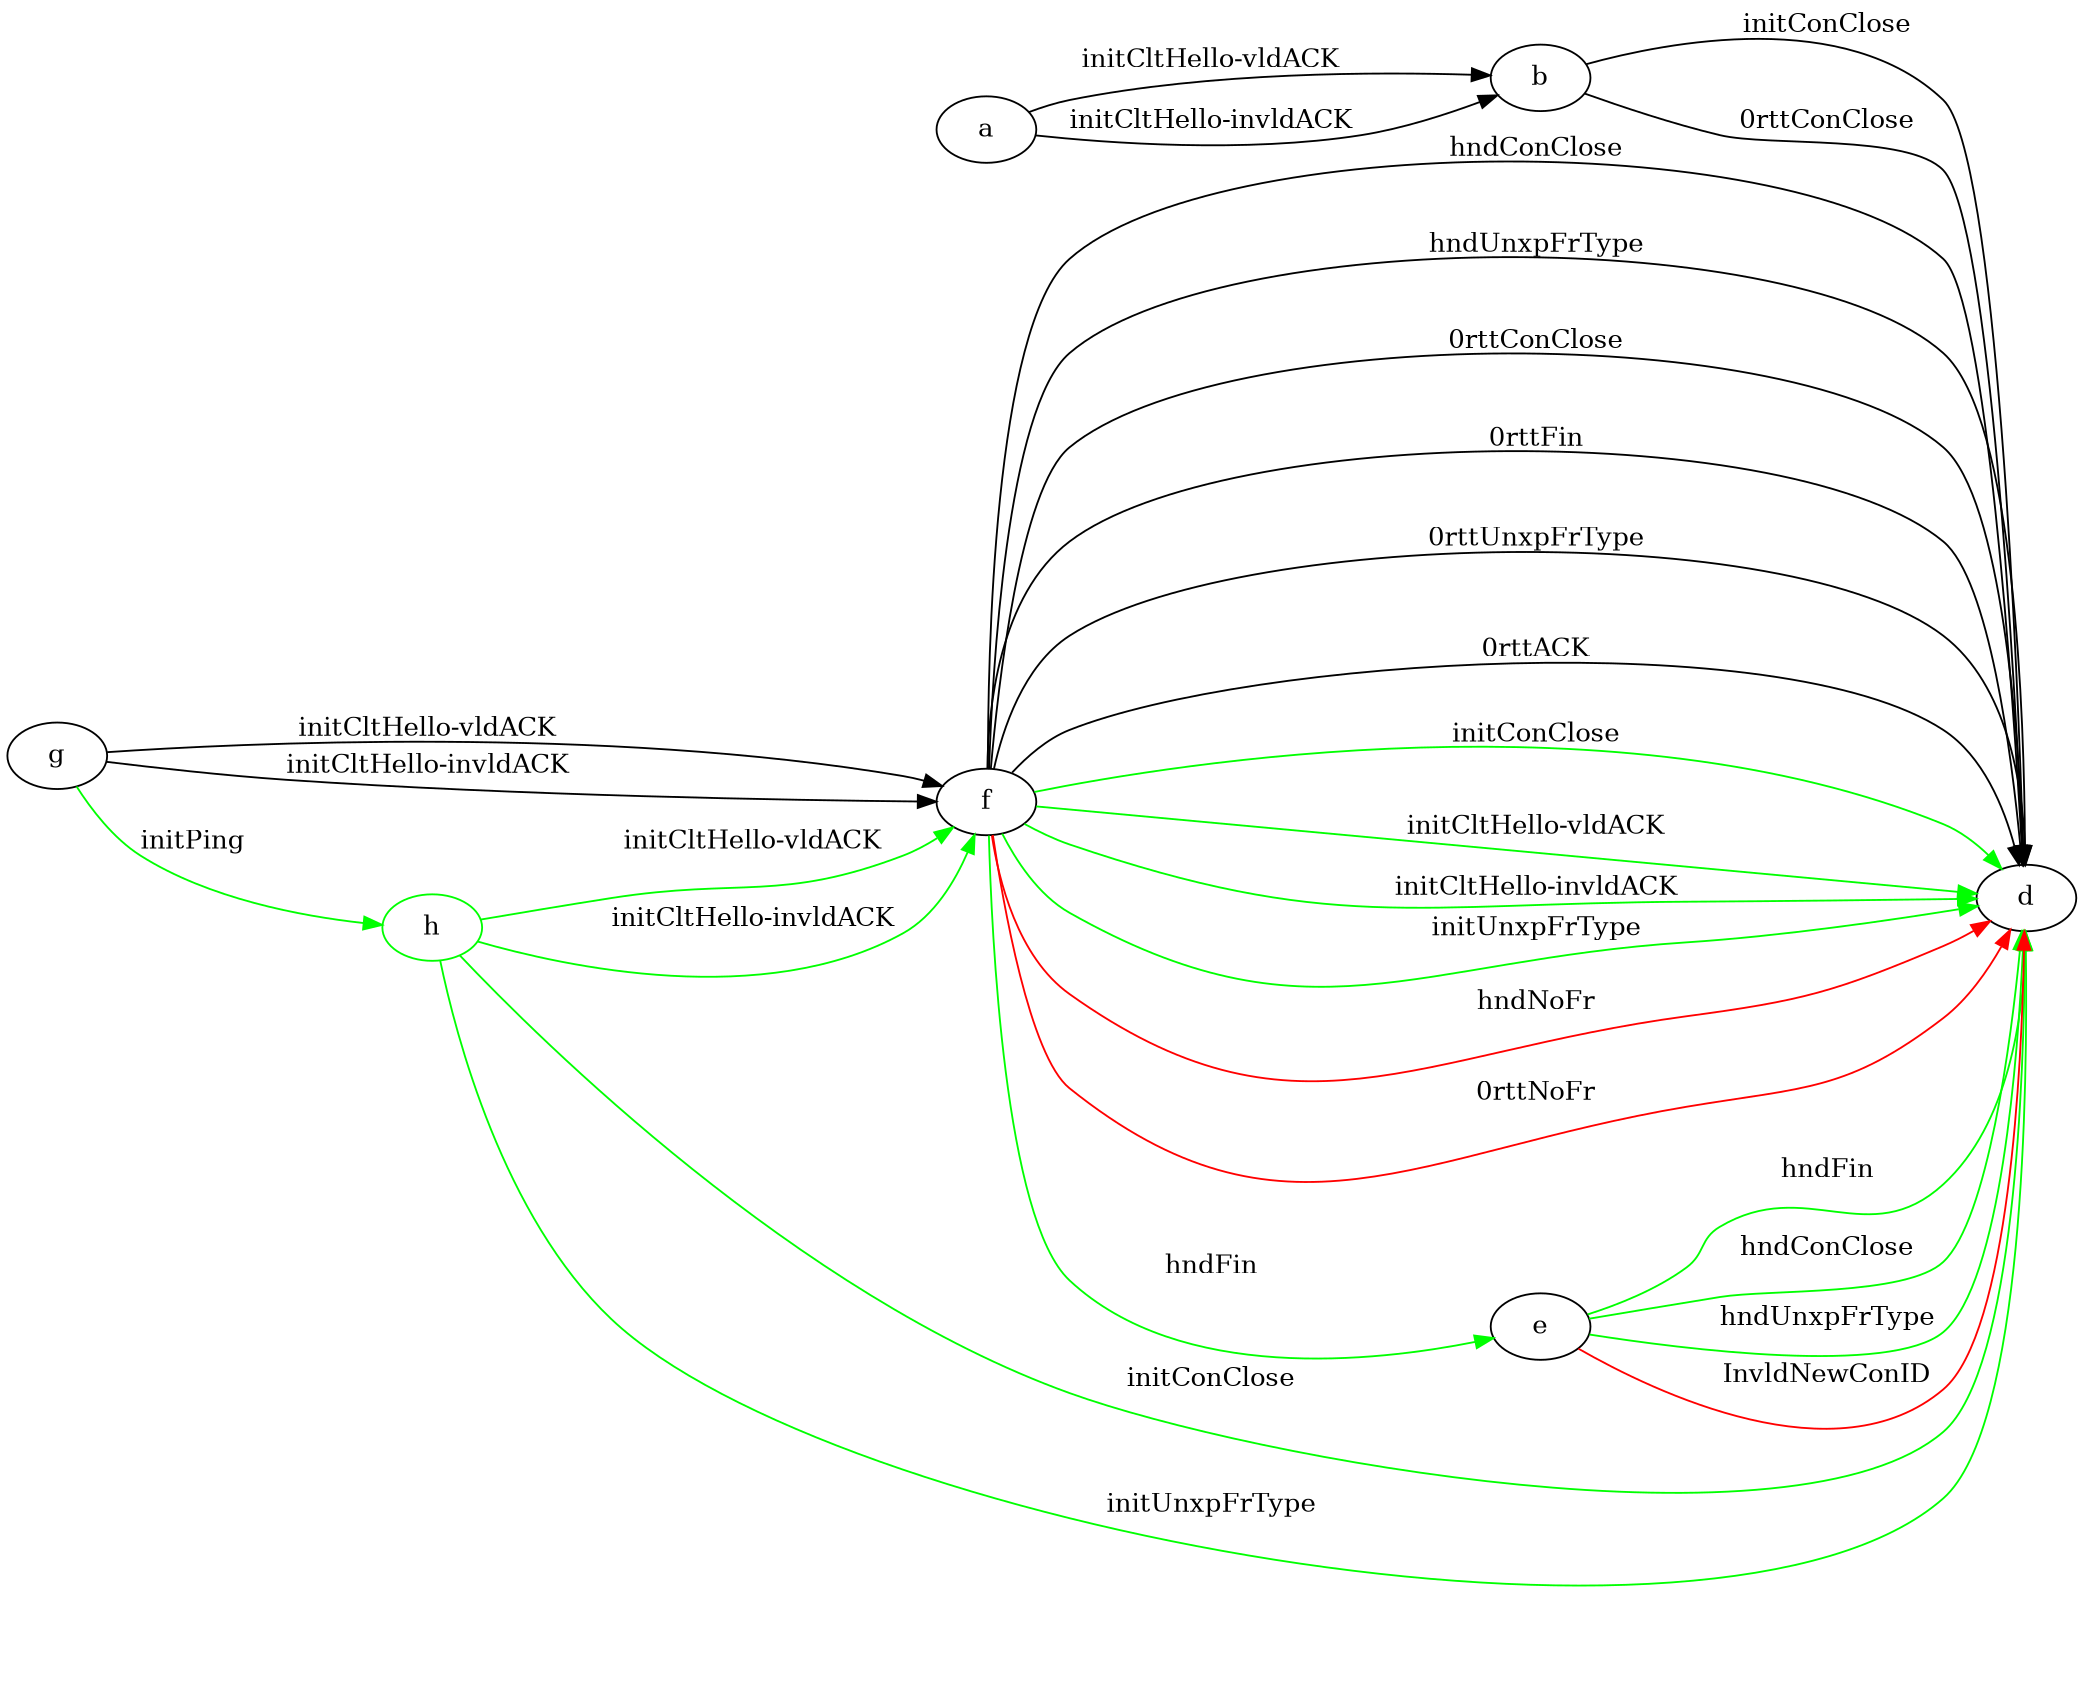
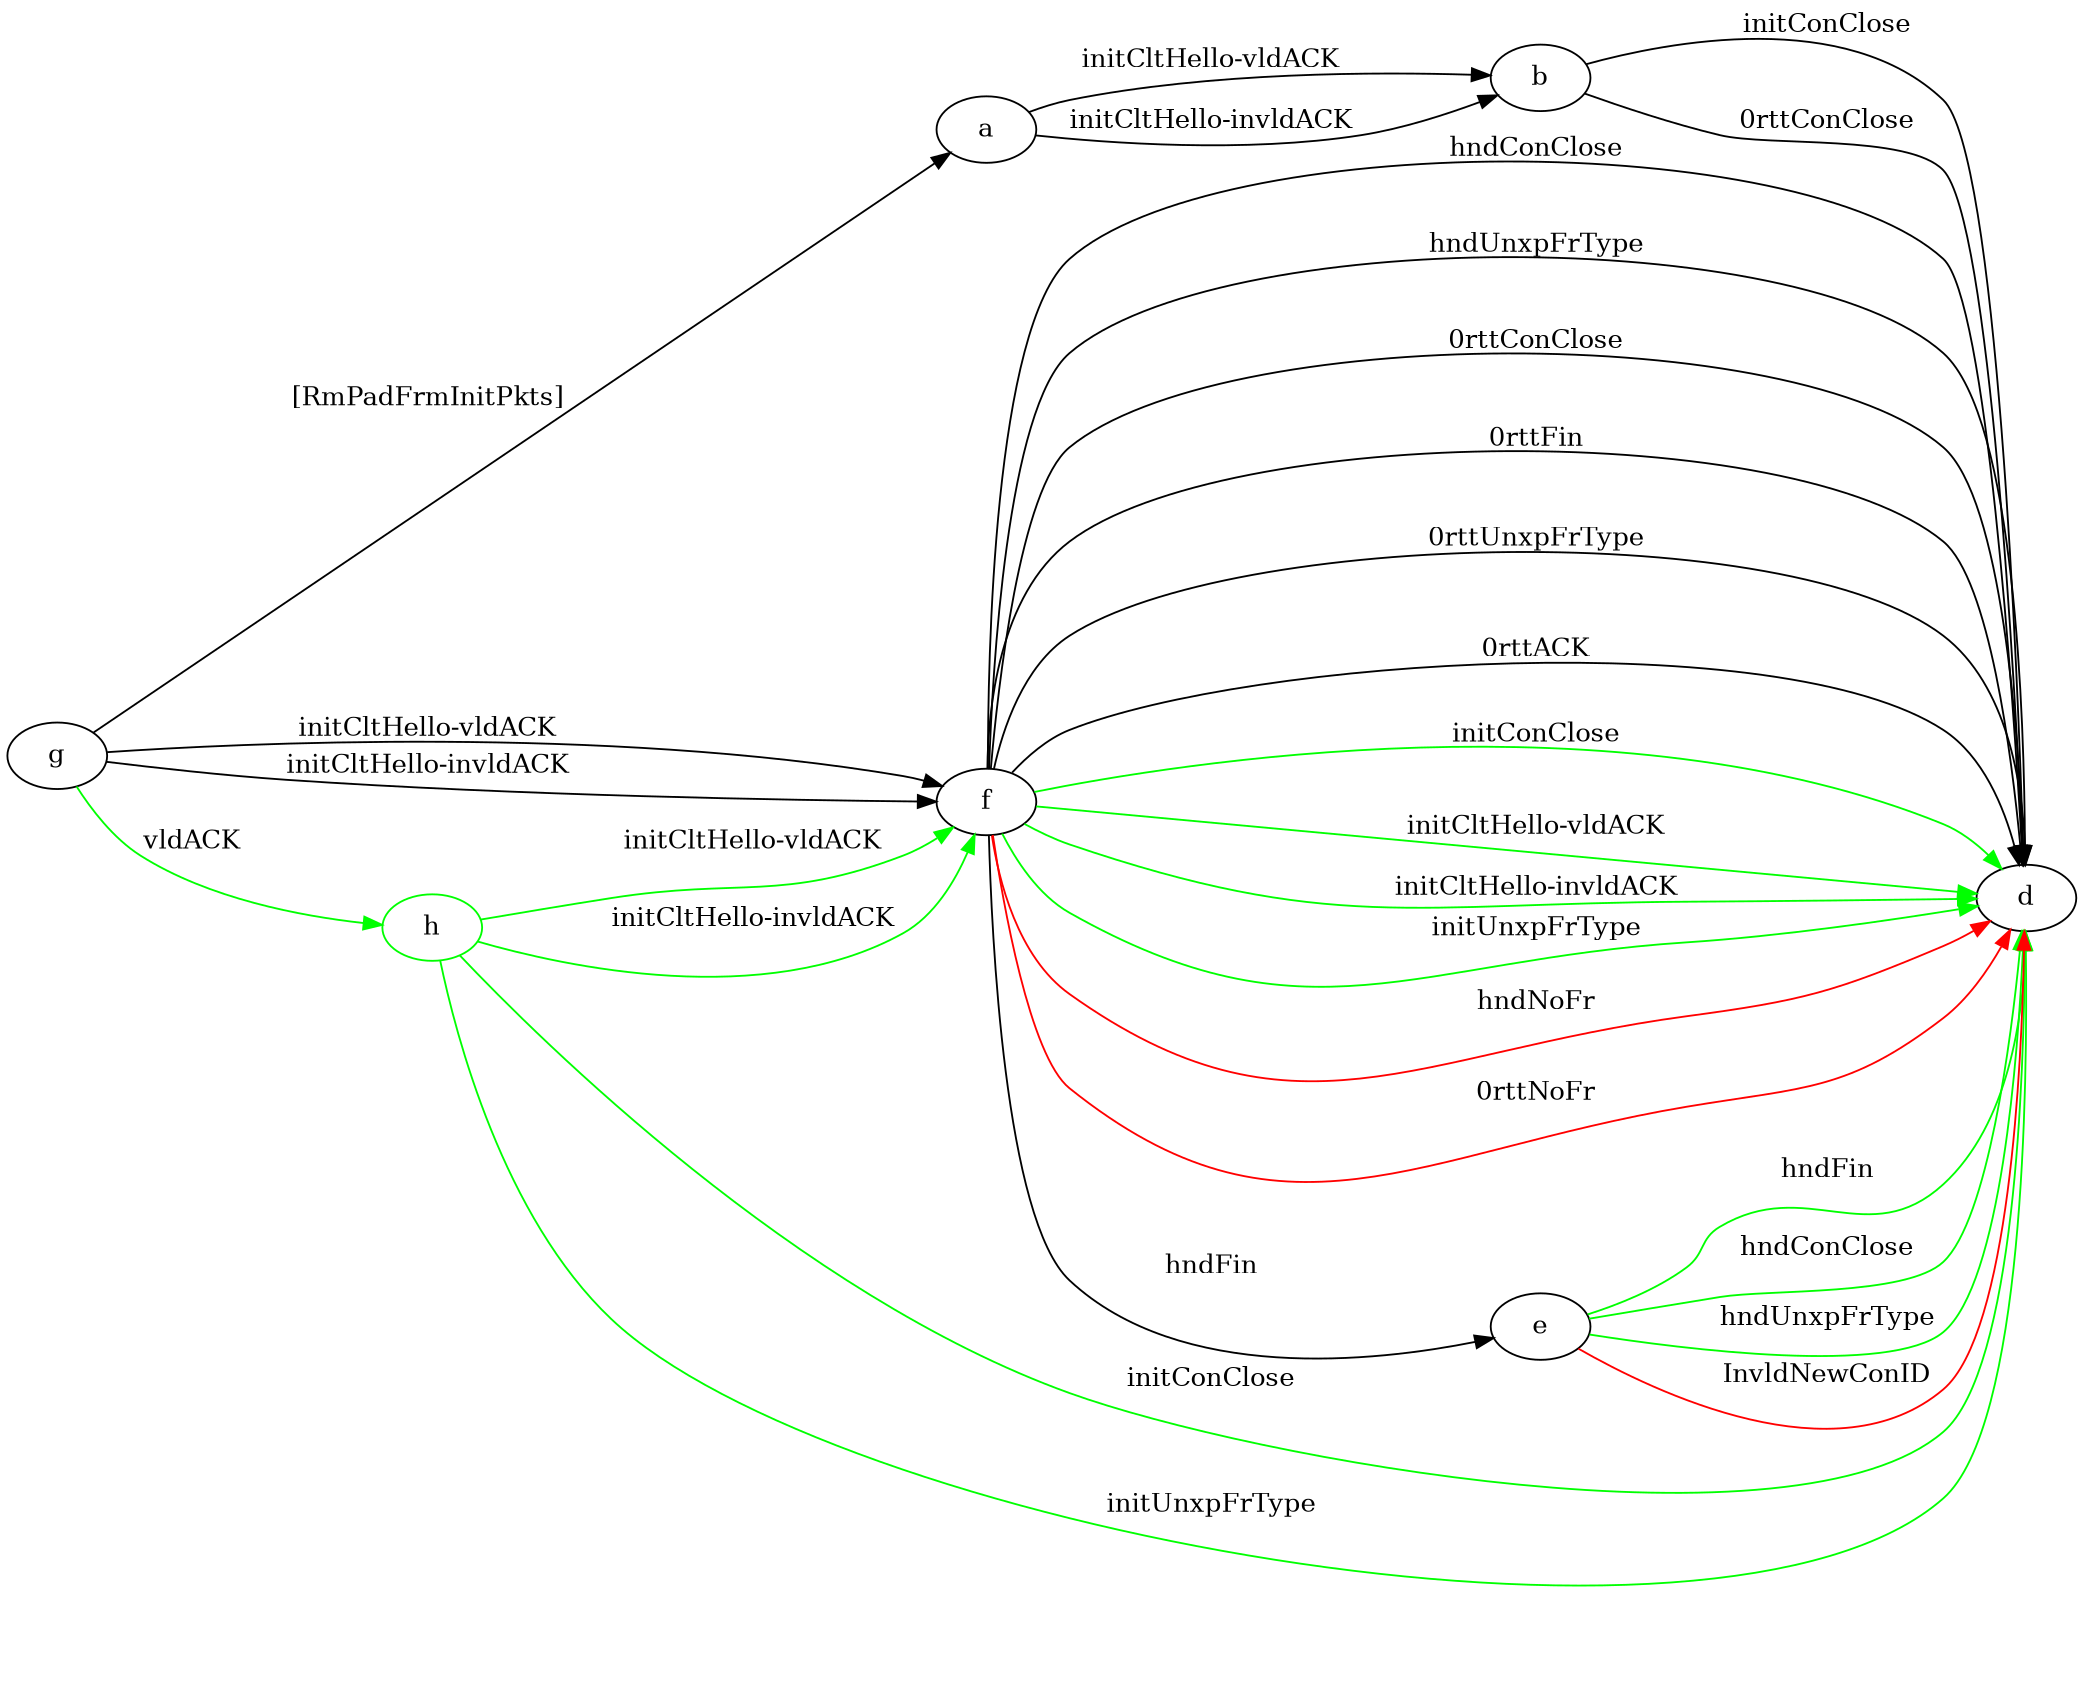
none -> (514, 448)
(197, 842) -> (197, 842)
(1060, 1267) -> (1060, 1267)
